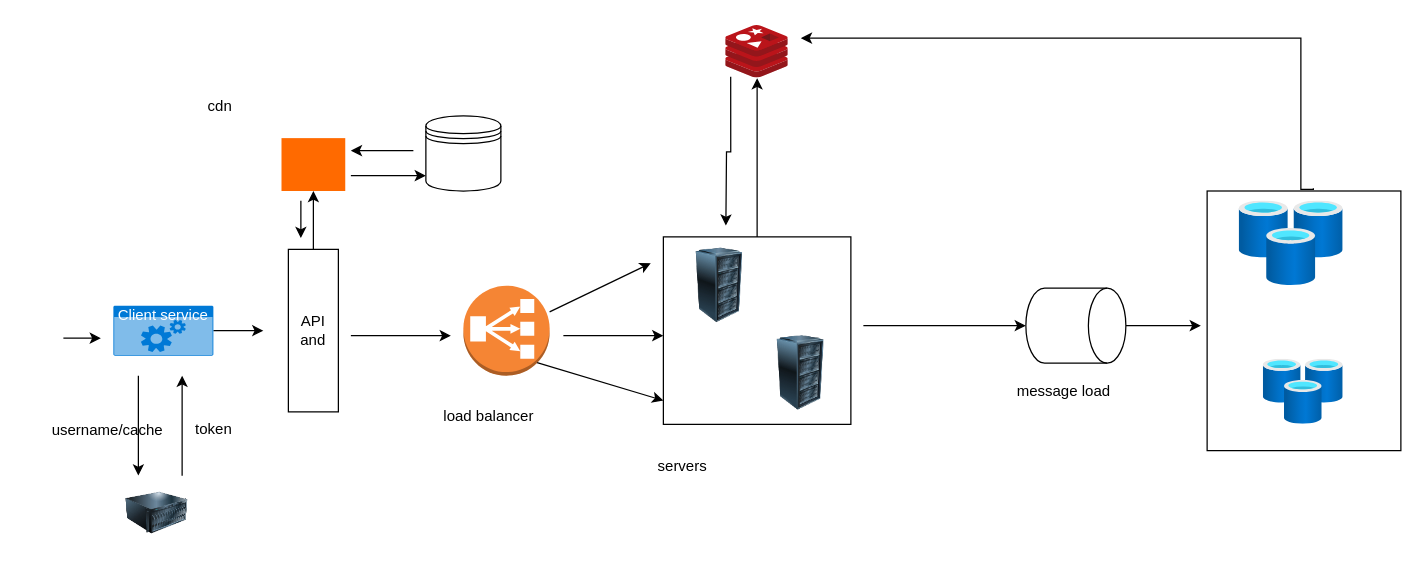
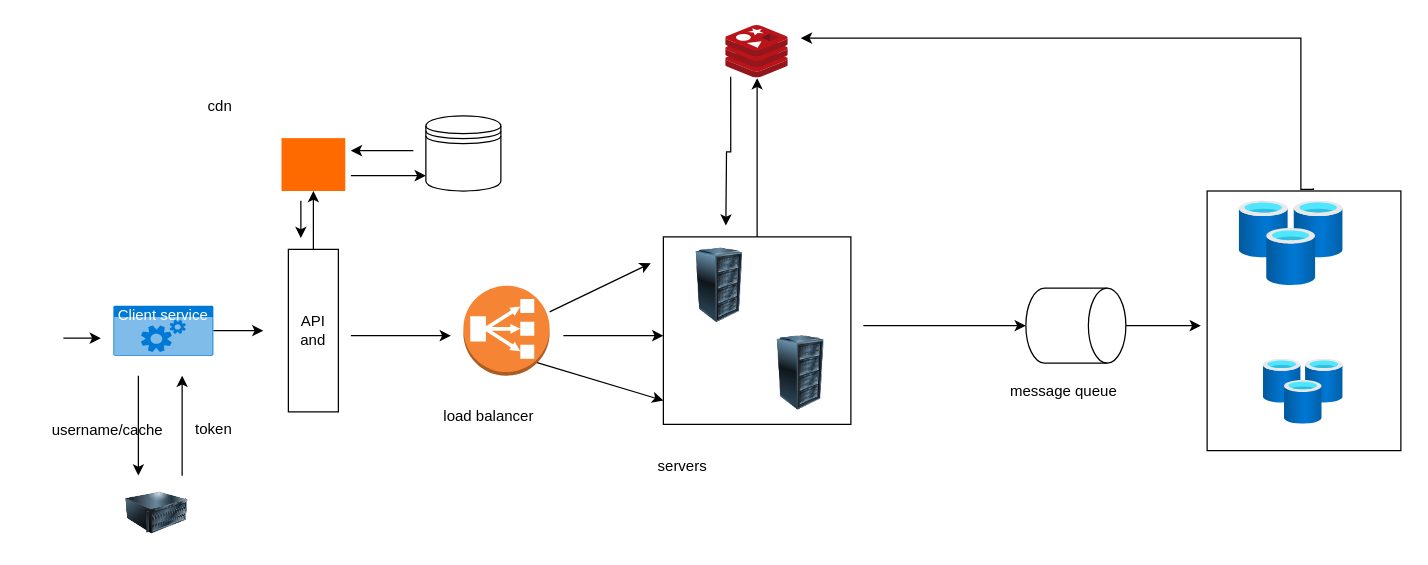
(1064, 392) -> (1064, 392)
